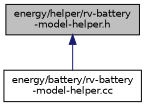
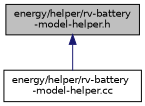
(73, 86) -> (73, 86)
